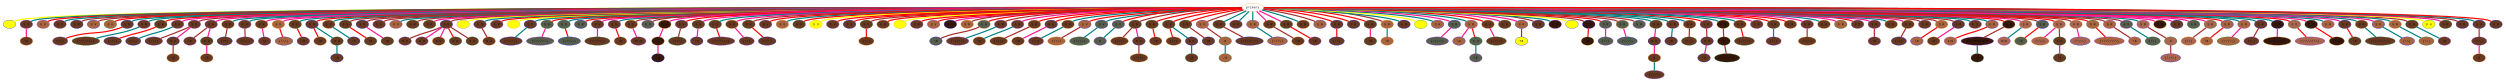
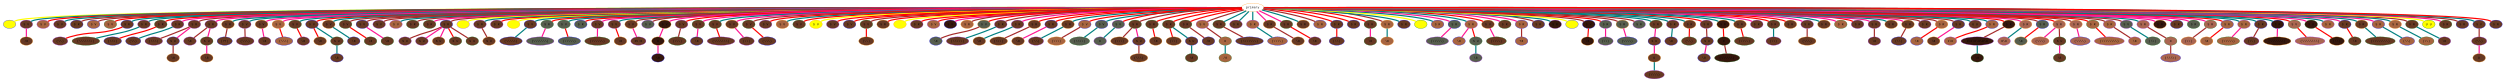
(1522, 41) -> (1522, 41)
